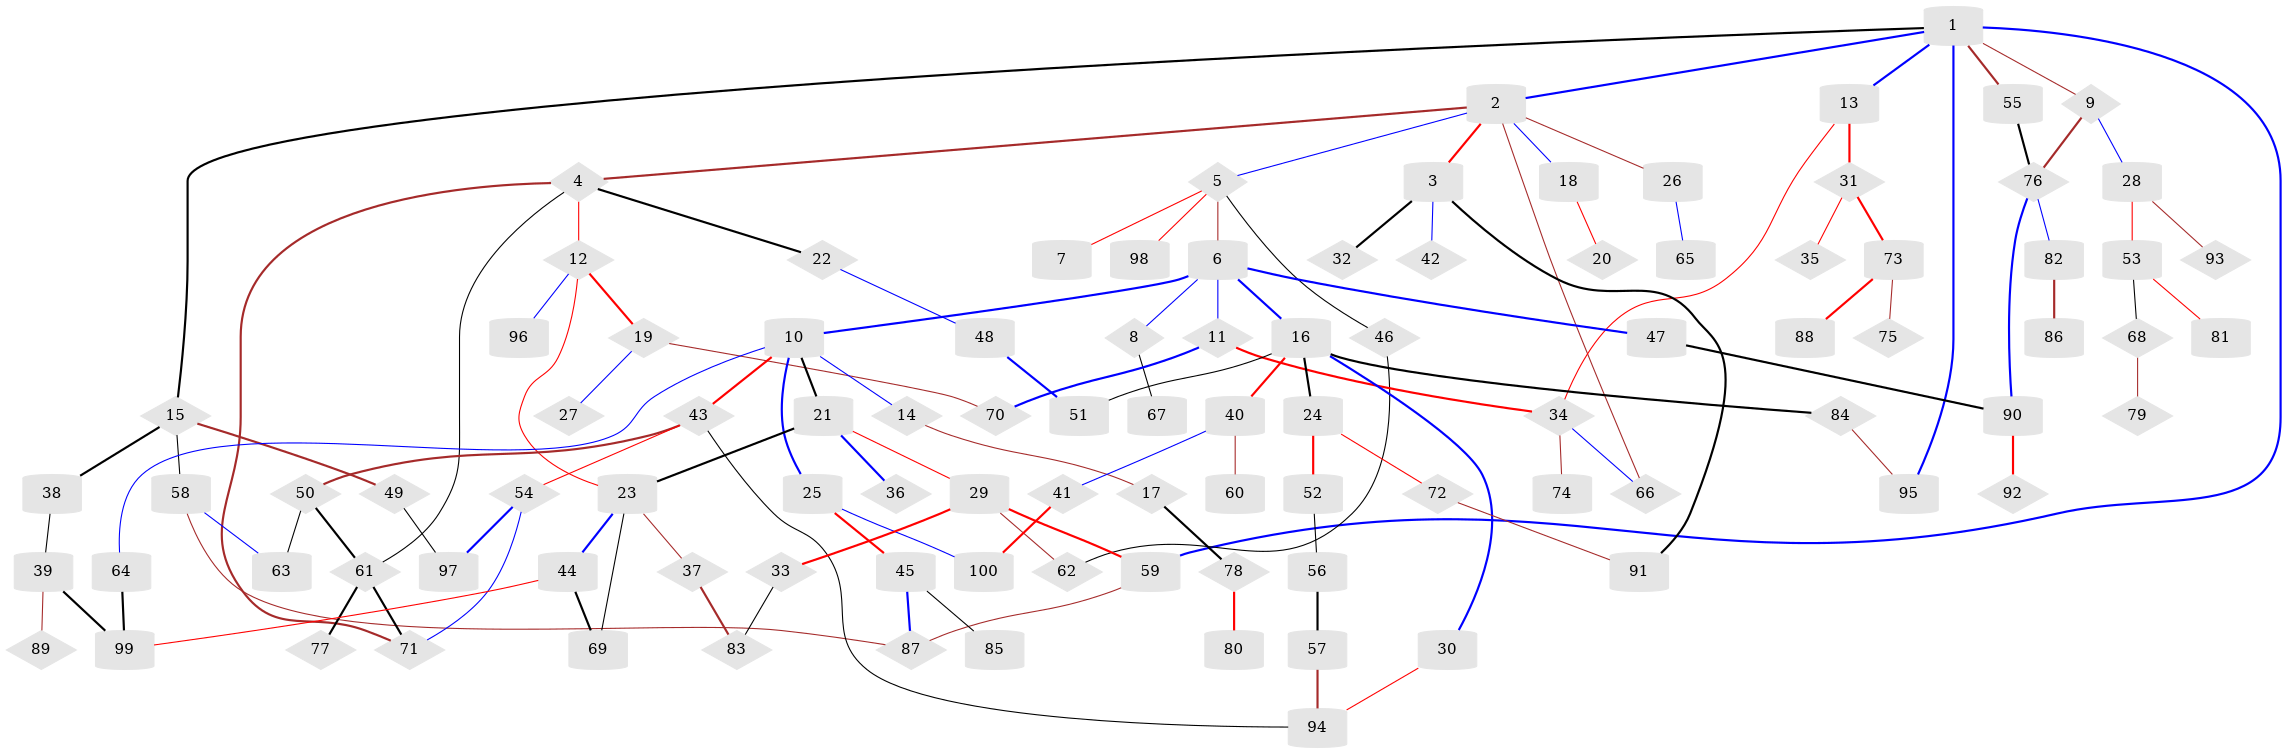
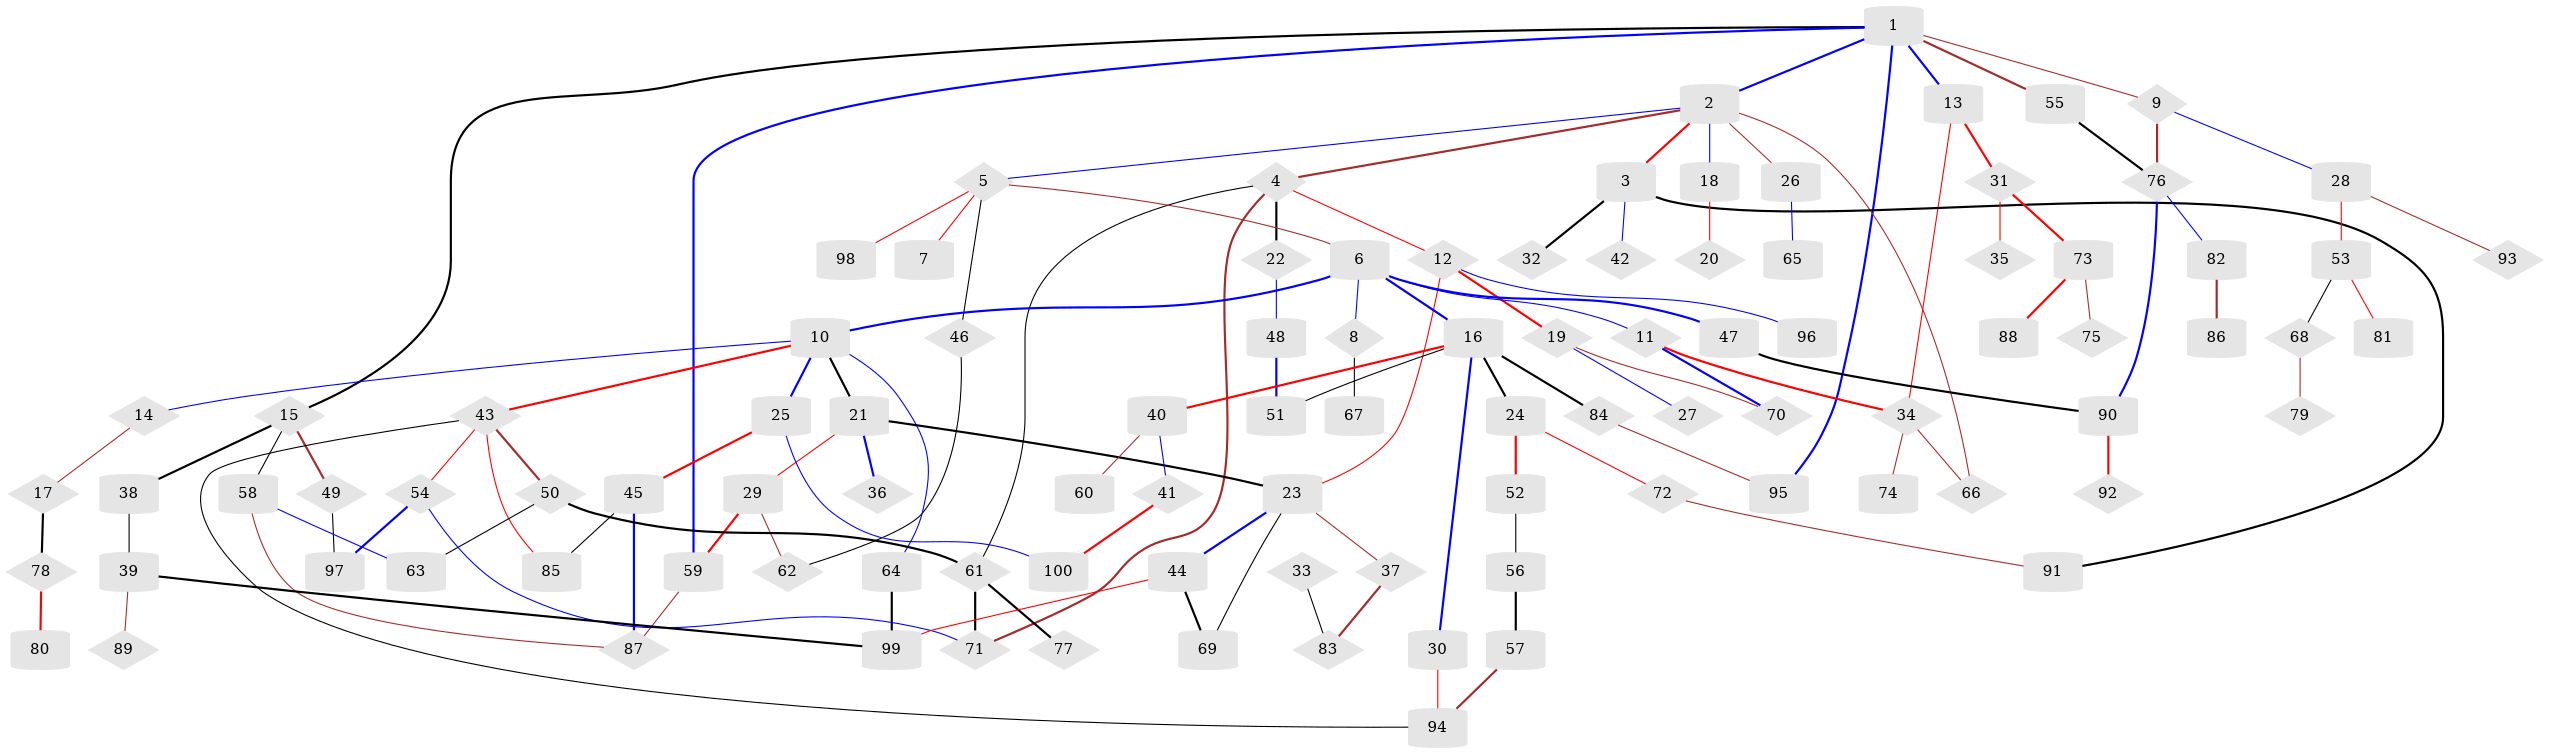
(1603, 455) -> (1939, 455)
none -> (500, 498)
(877, 538) -> none
